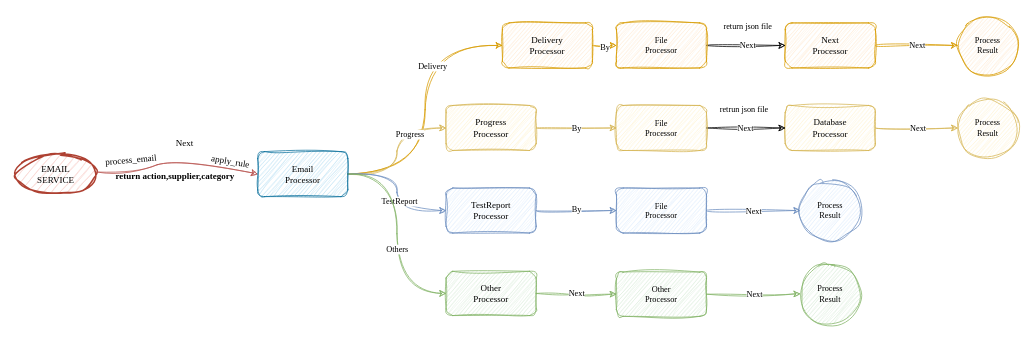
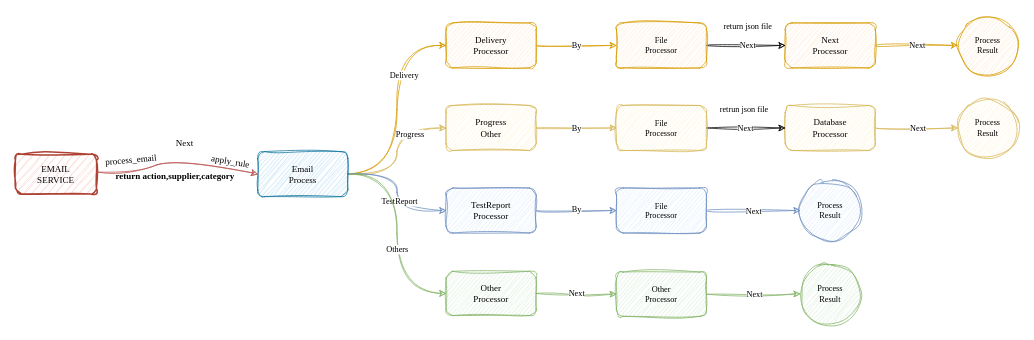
(547, 45) -> (491, 45)
(491, 128) -> (491, 128)
(56, 174) -> (56, 174)
(303, 174) -> (303, 174)
